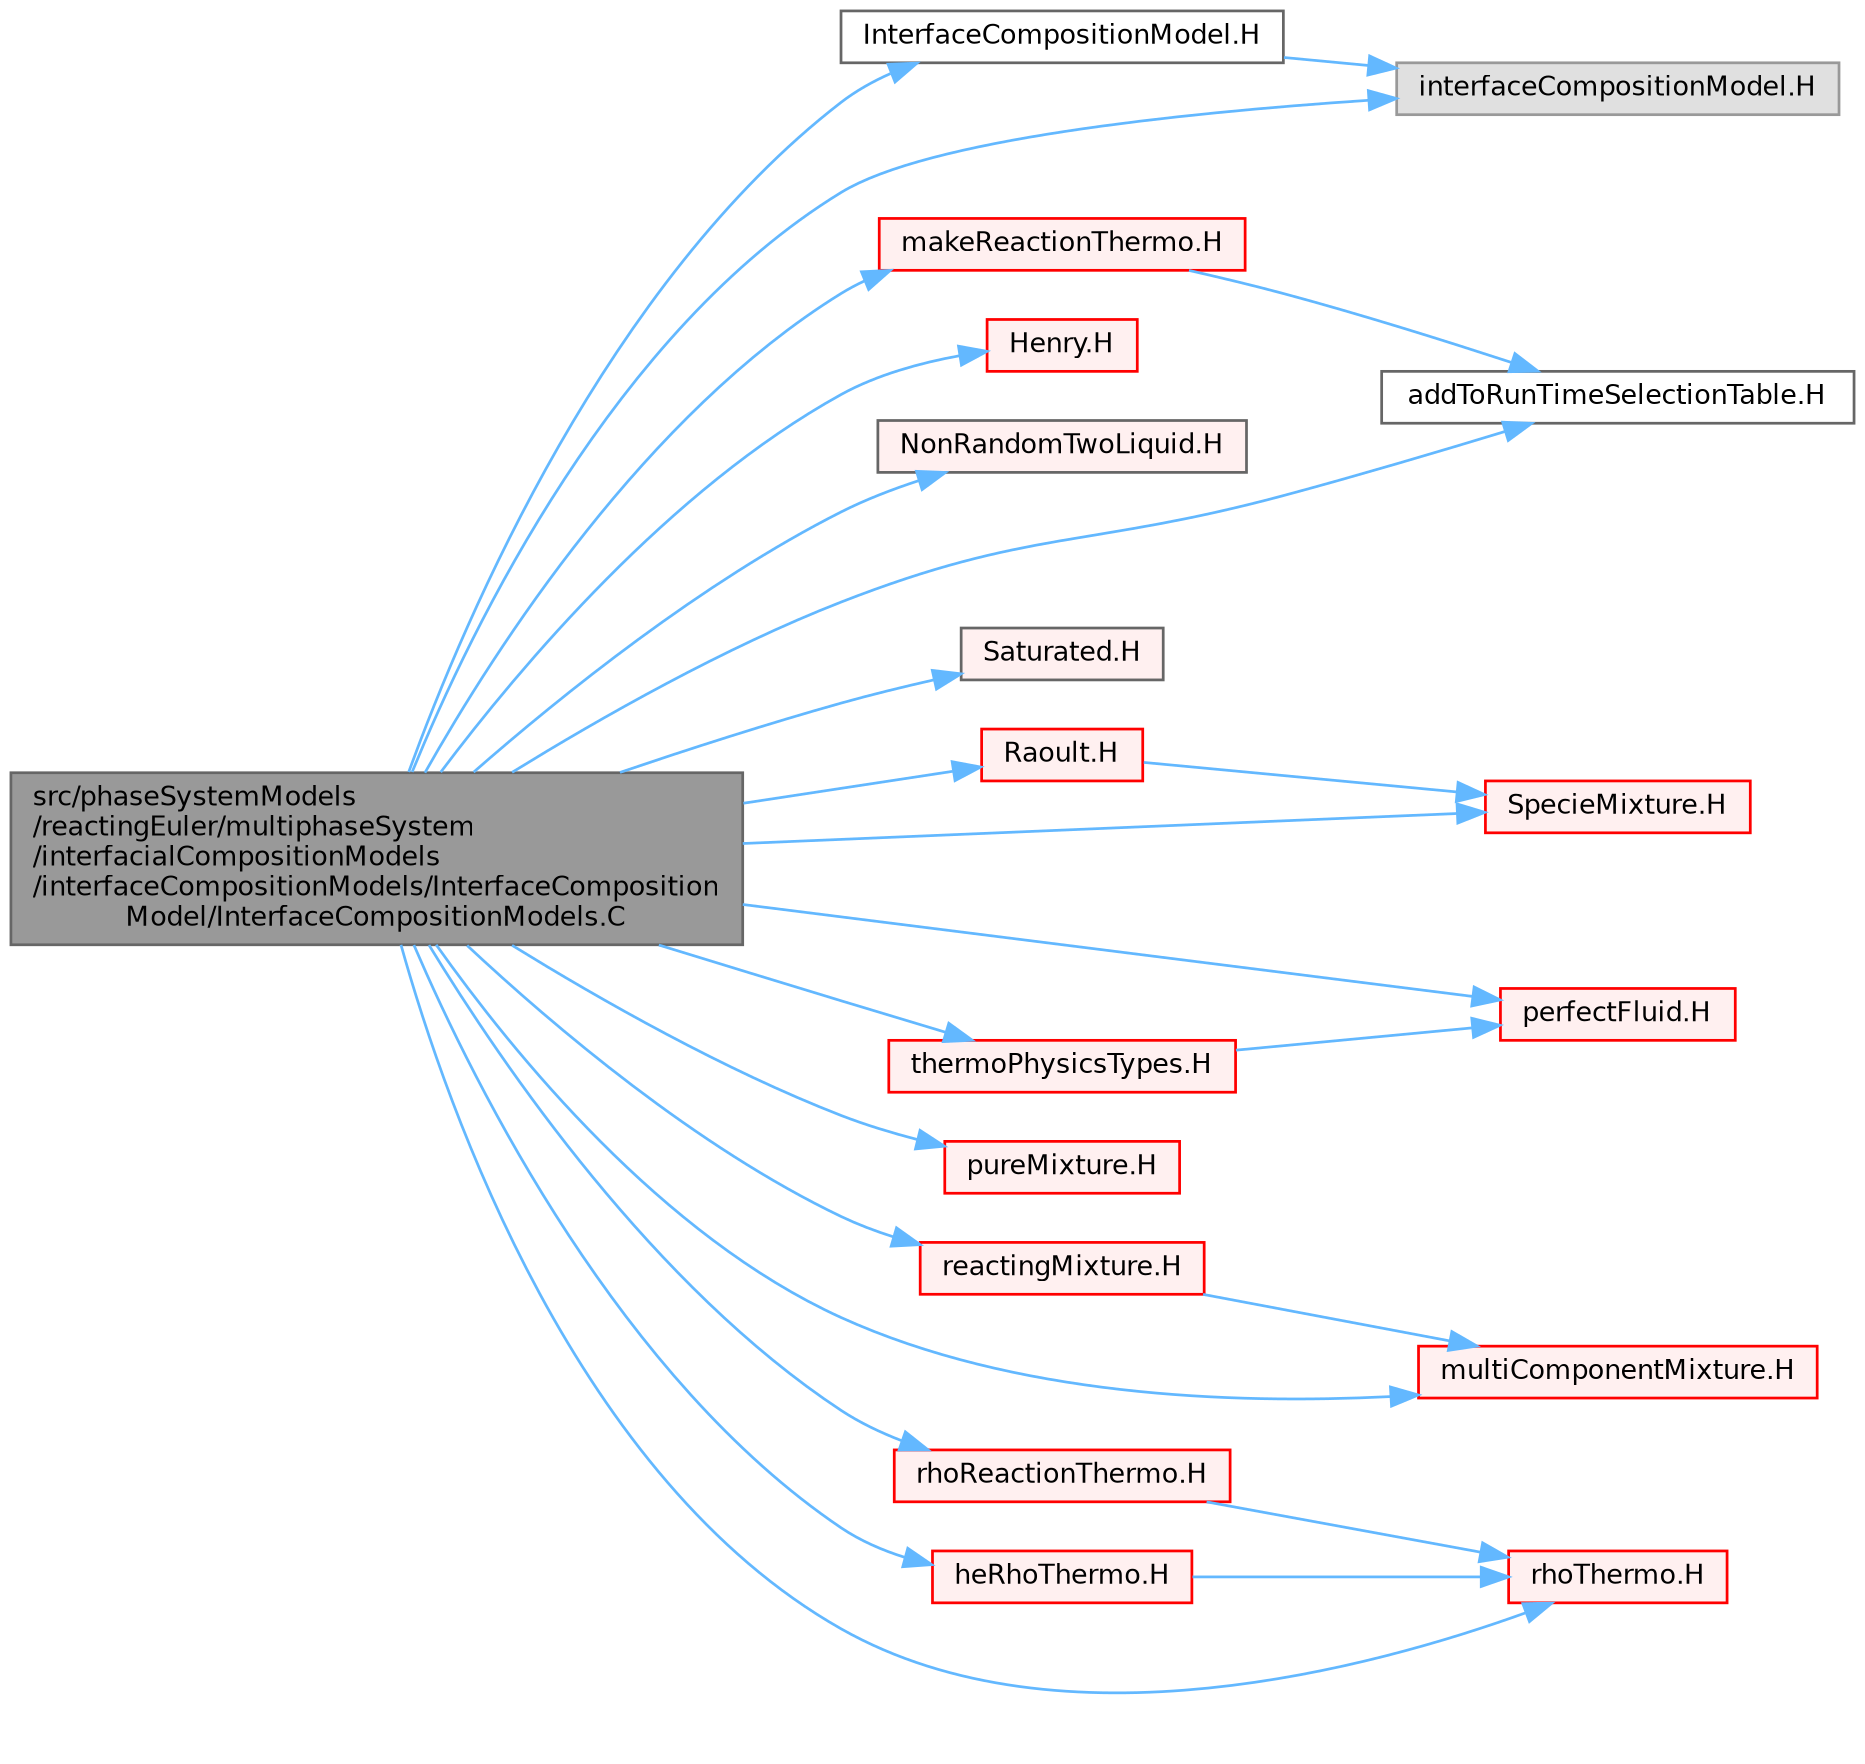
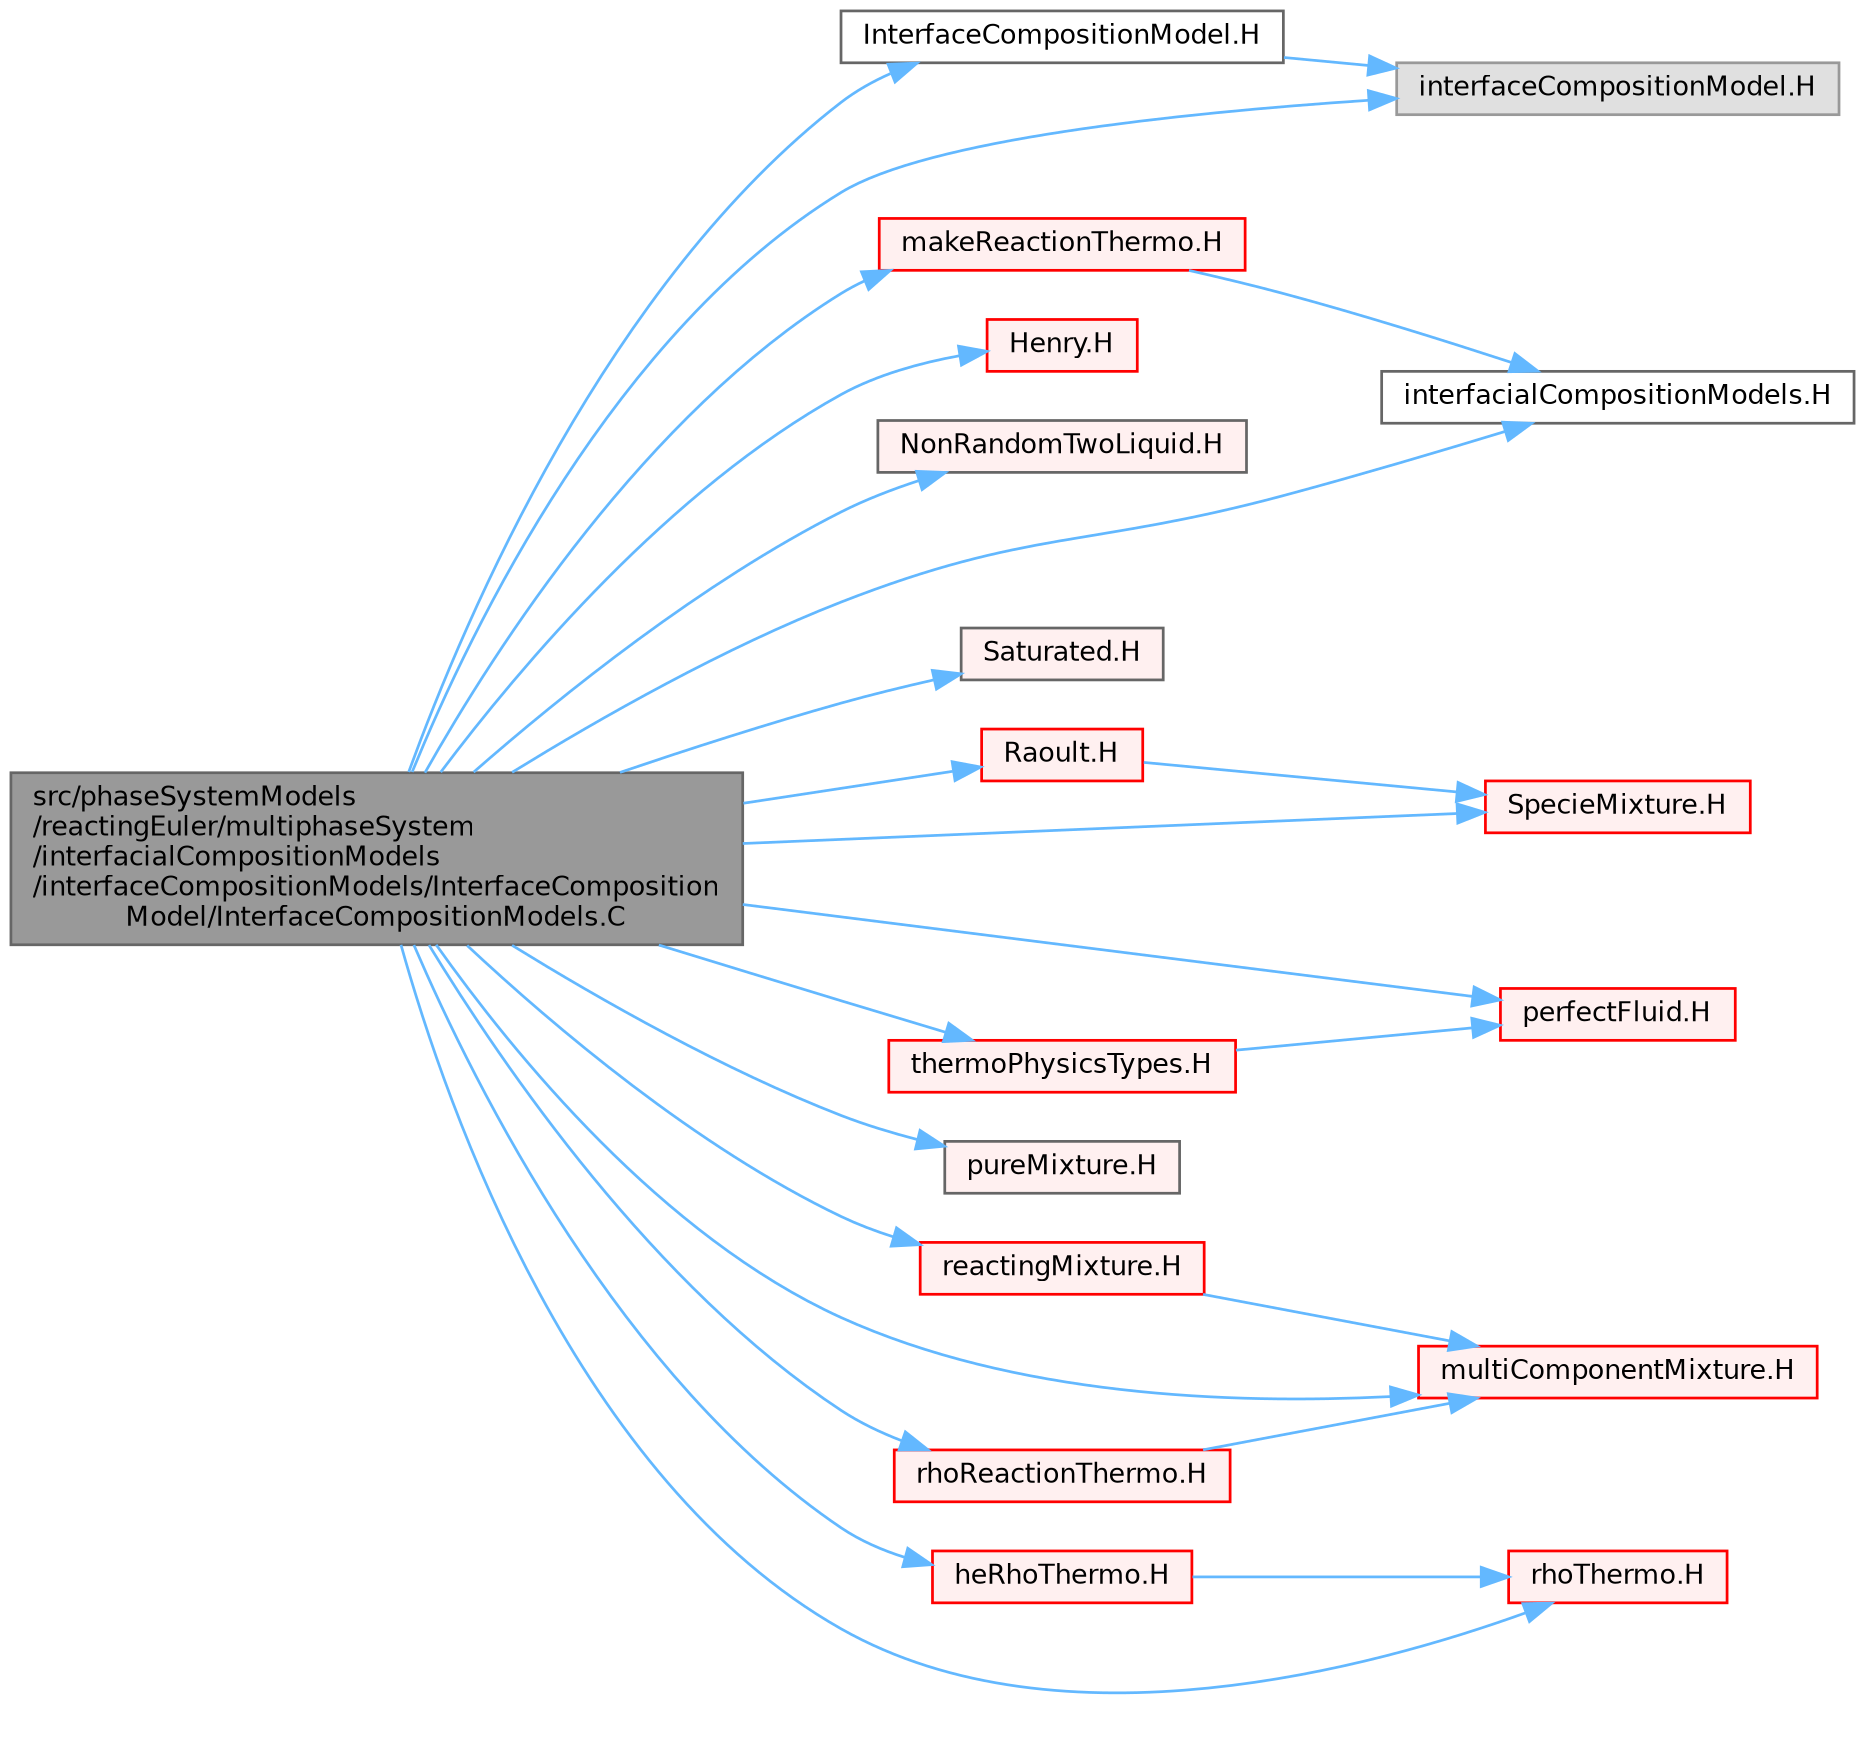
(1618, 397) -> (1618, 397)
(1062, 1167) -> (1062, 1167)
(1344, 1527) -> (1326, 1427)
